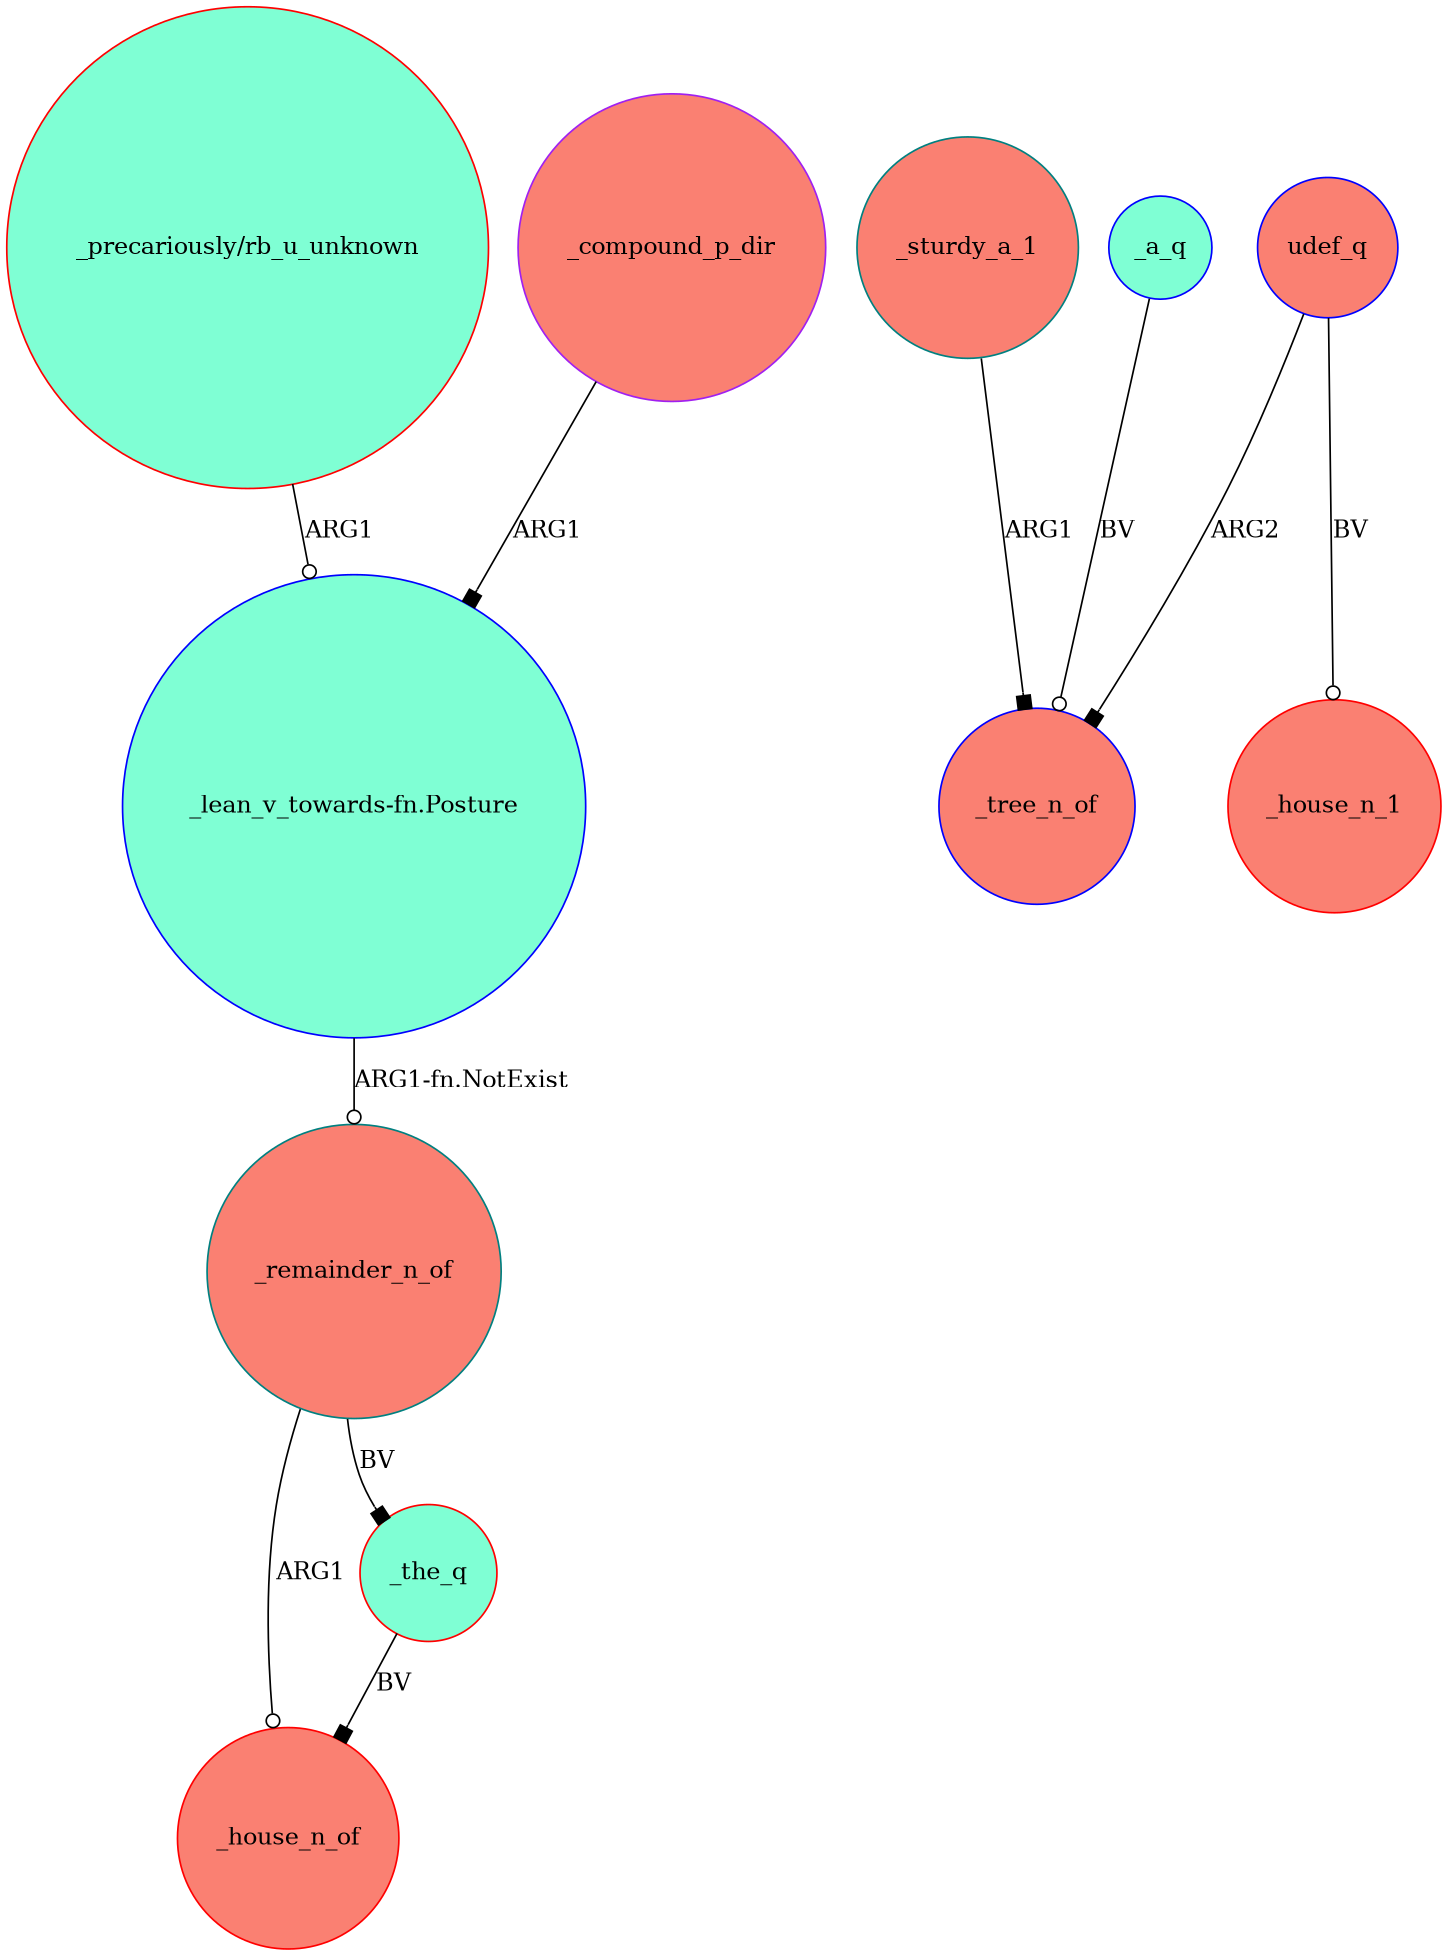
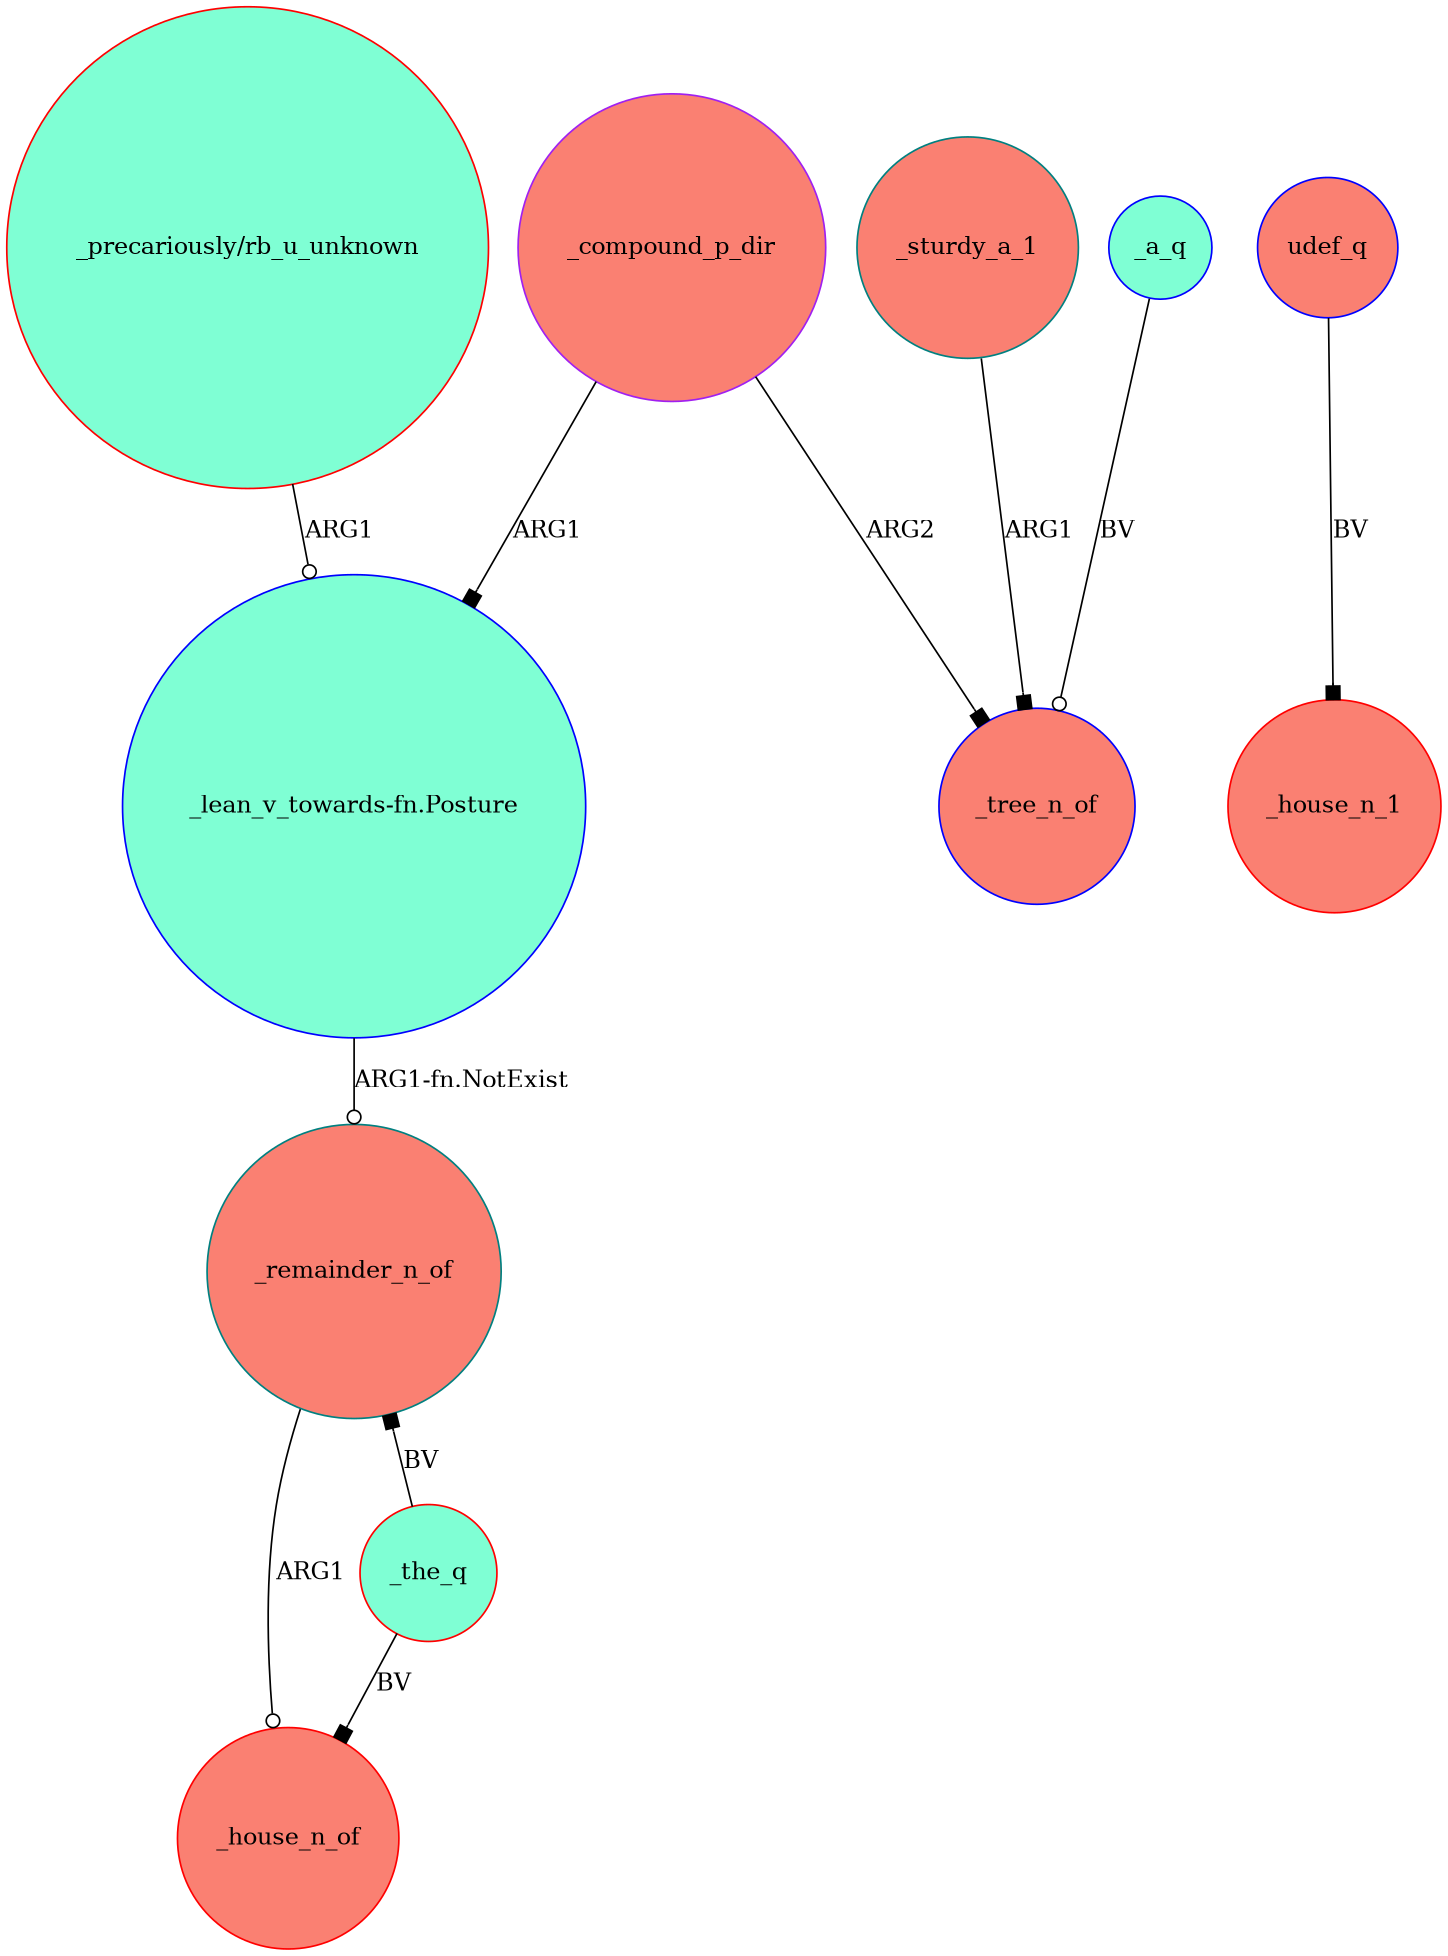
(1331, 502) -> (1331, 502)
(1213, 517) -> (865, 543)
(356, 1464) -> (403, 1469)
